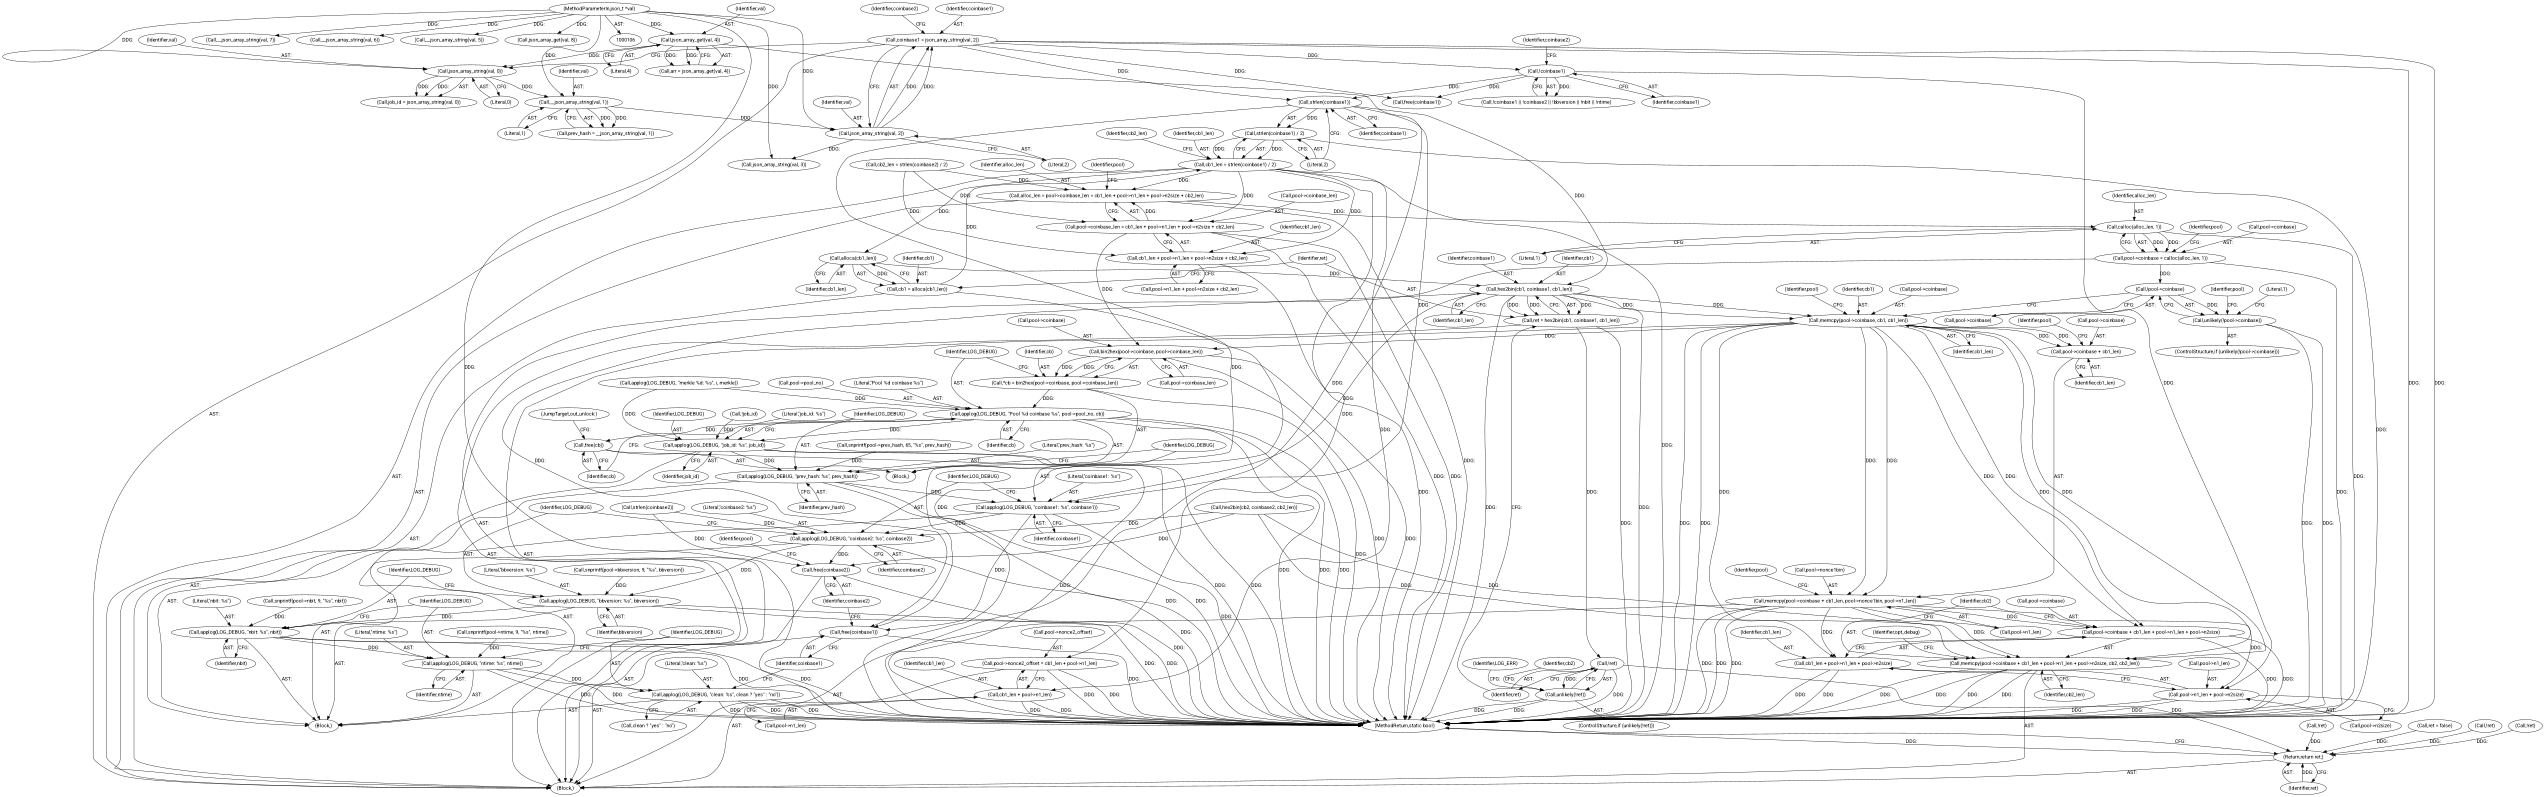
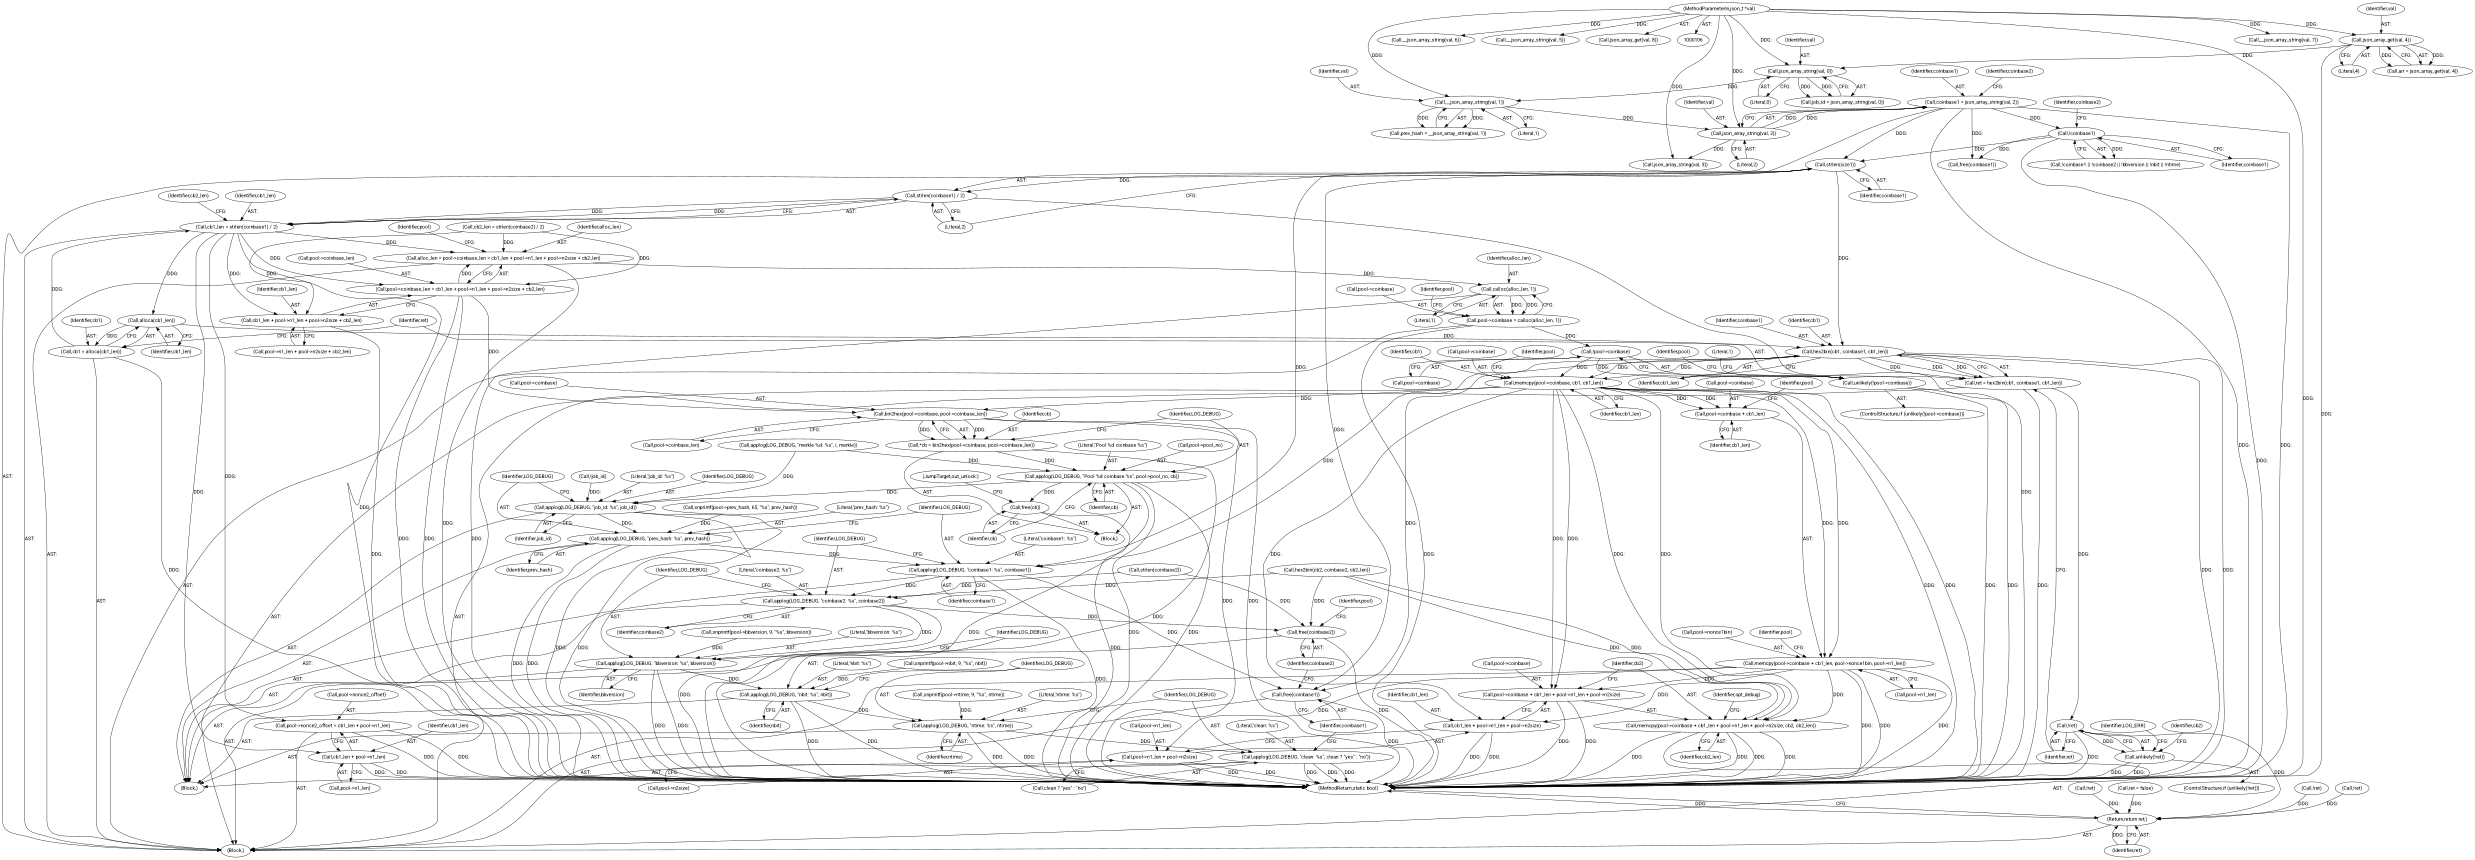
(583, 25) -> (1686, 25)
(691, 49) -> (1836, 85)
(1324, 102) -> (1835, 165)
(2085, 184) -> (2254, 765)
(2033, 305) -> (1583, 367)
